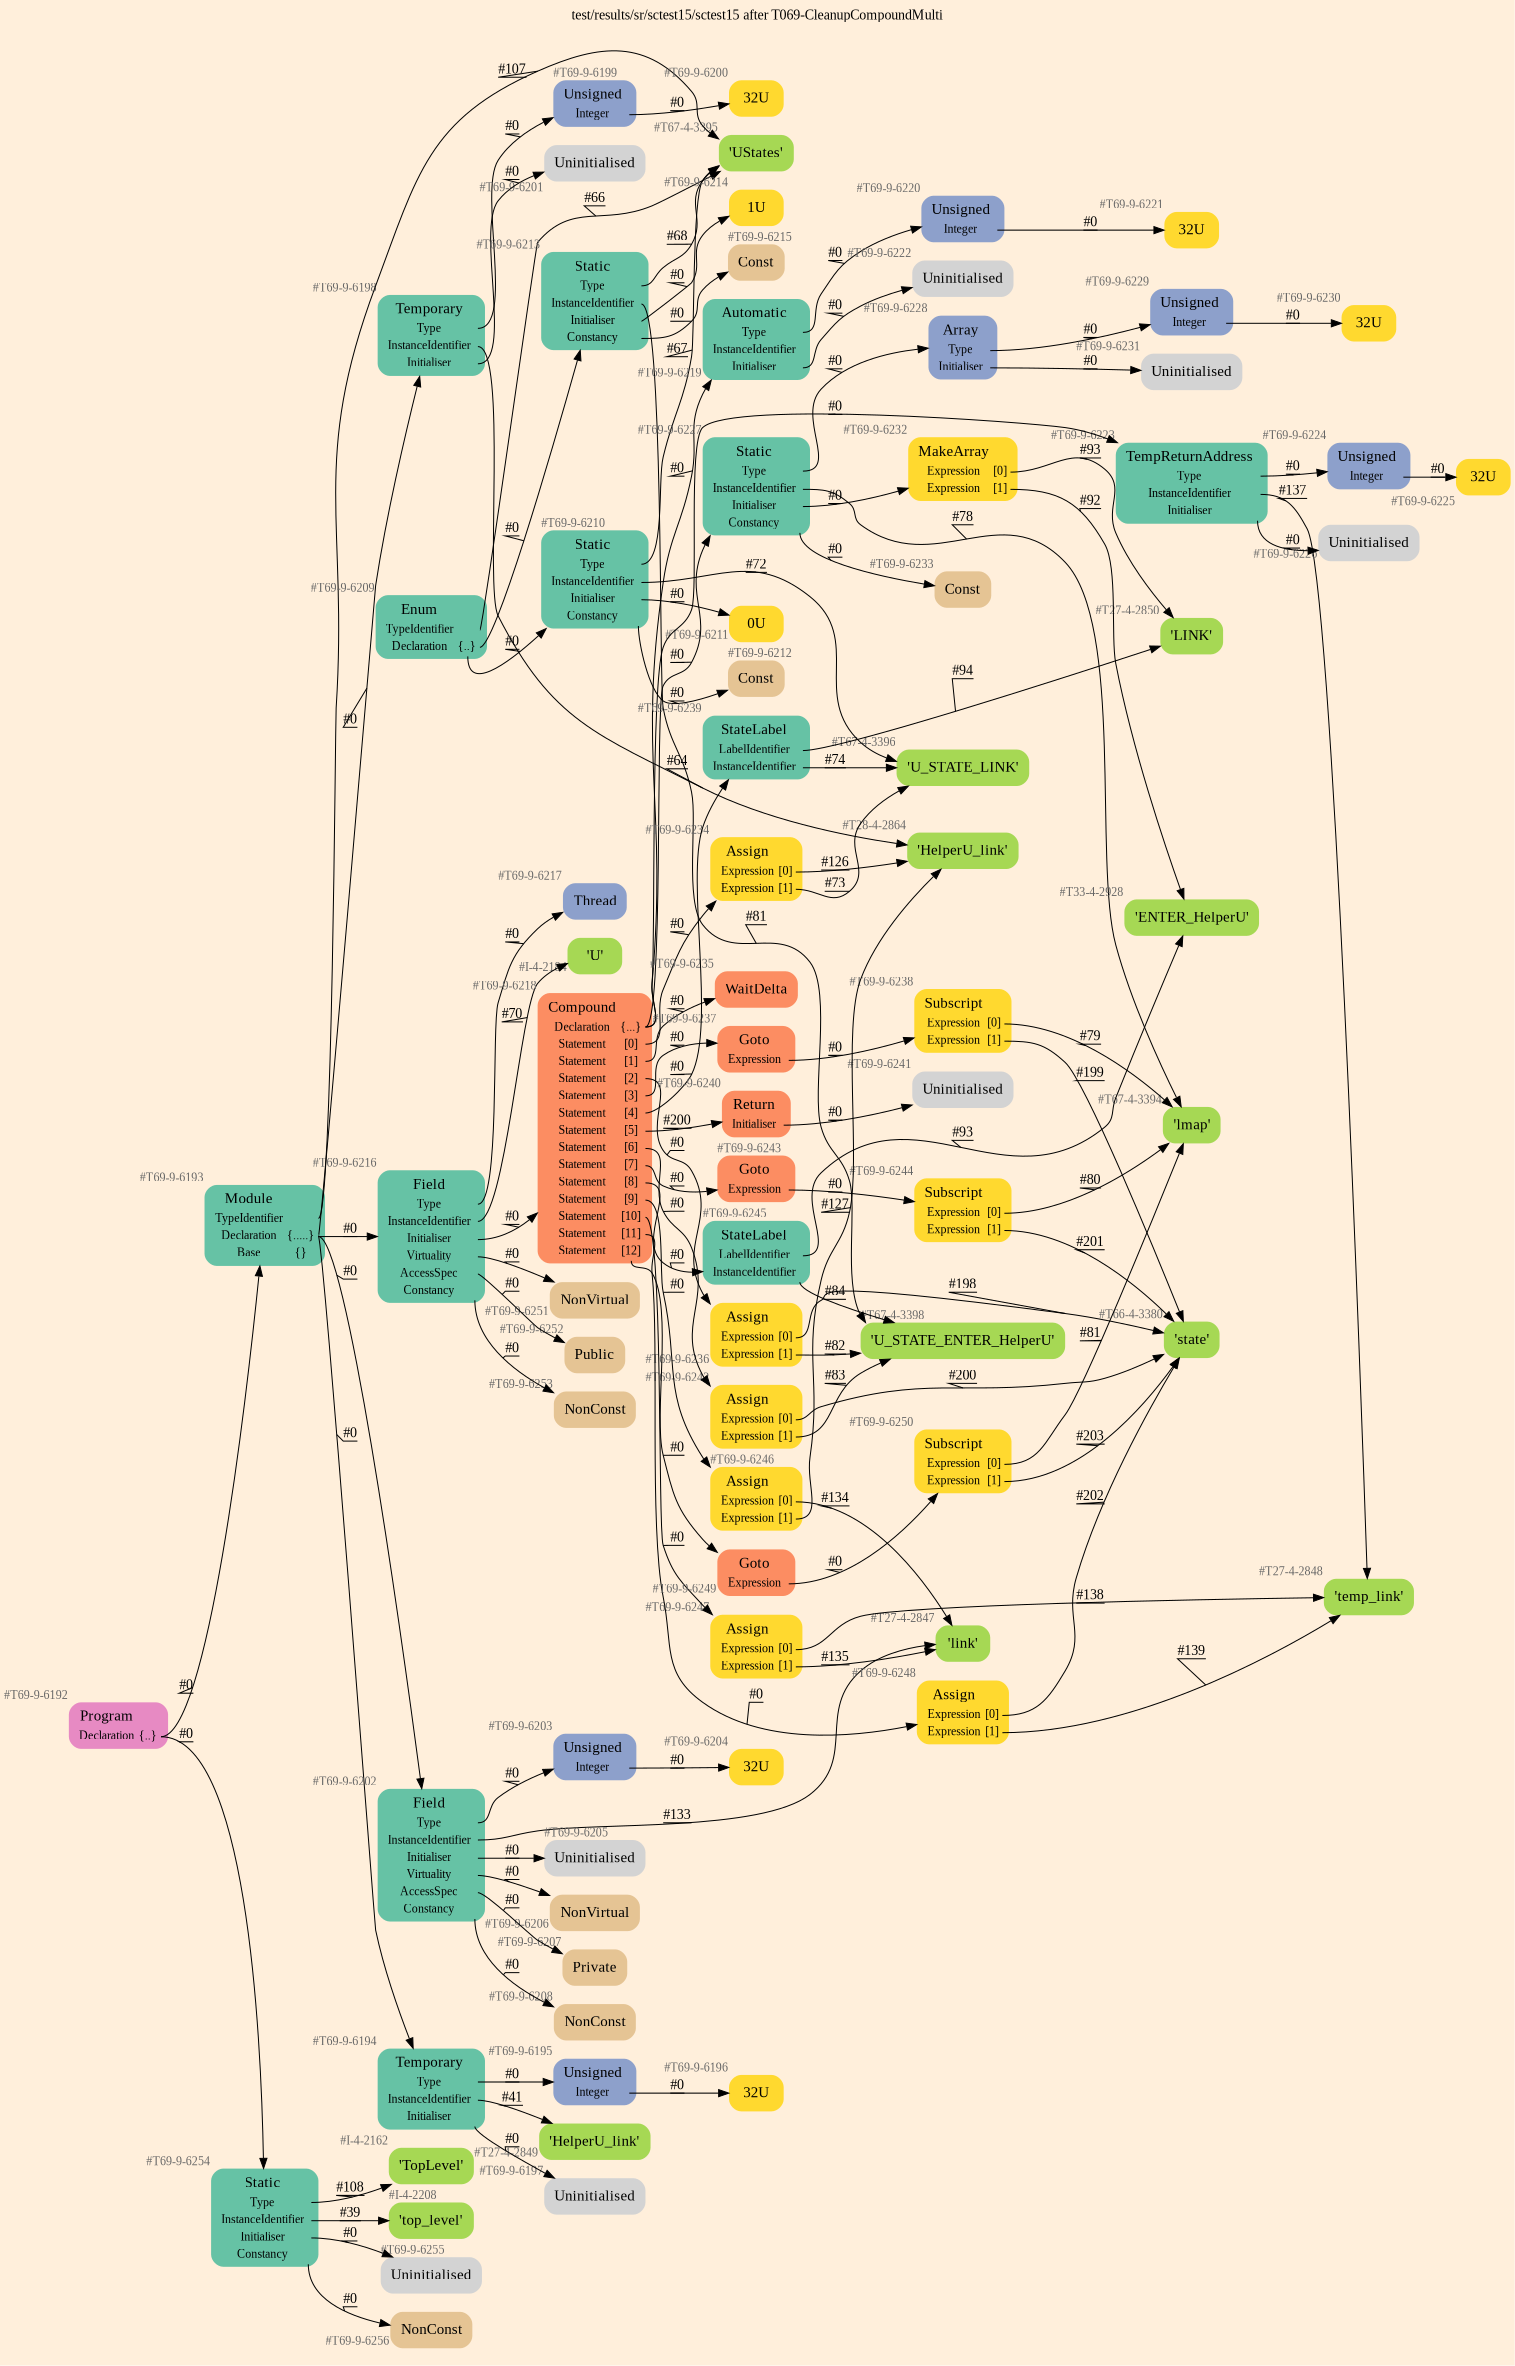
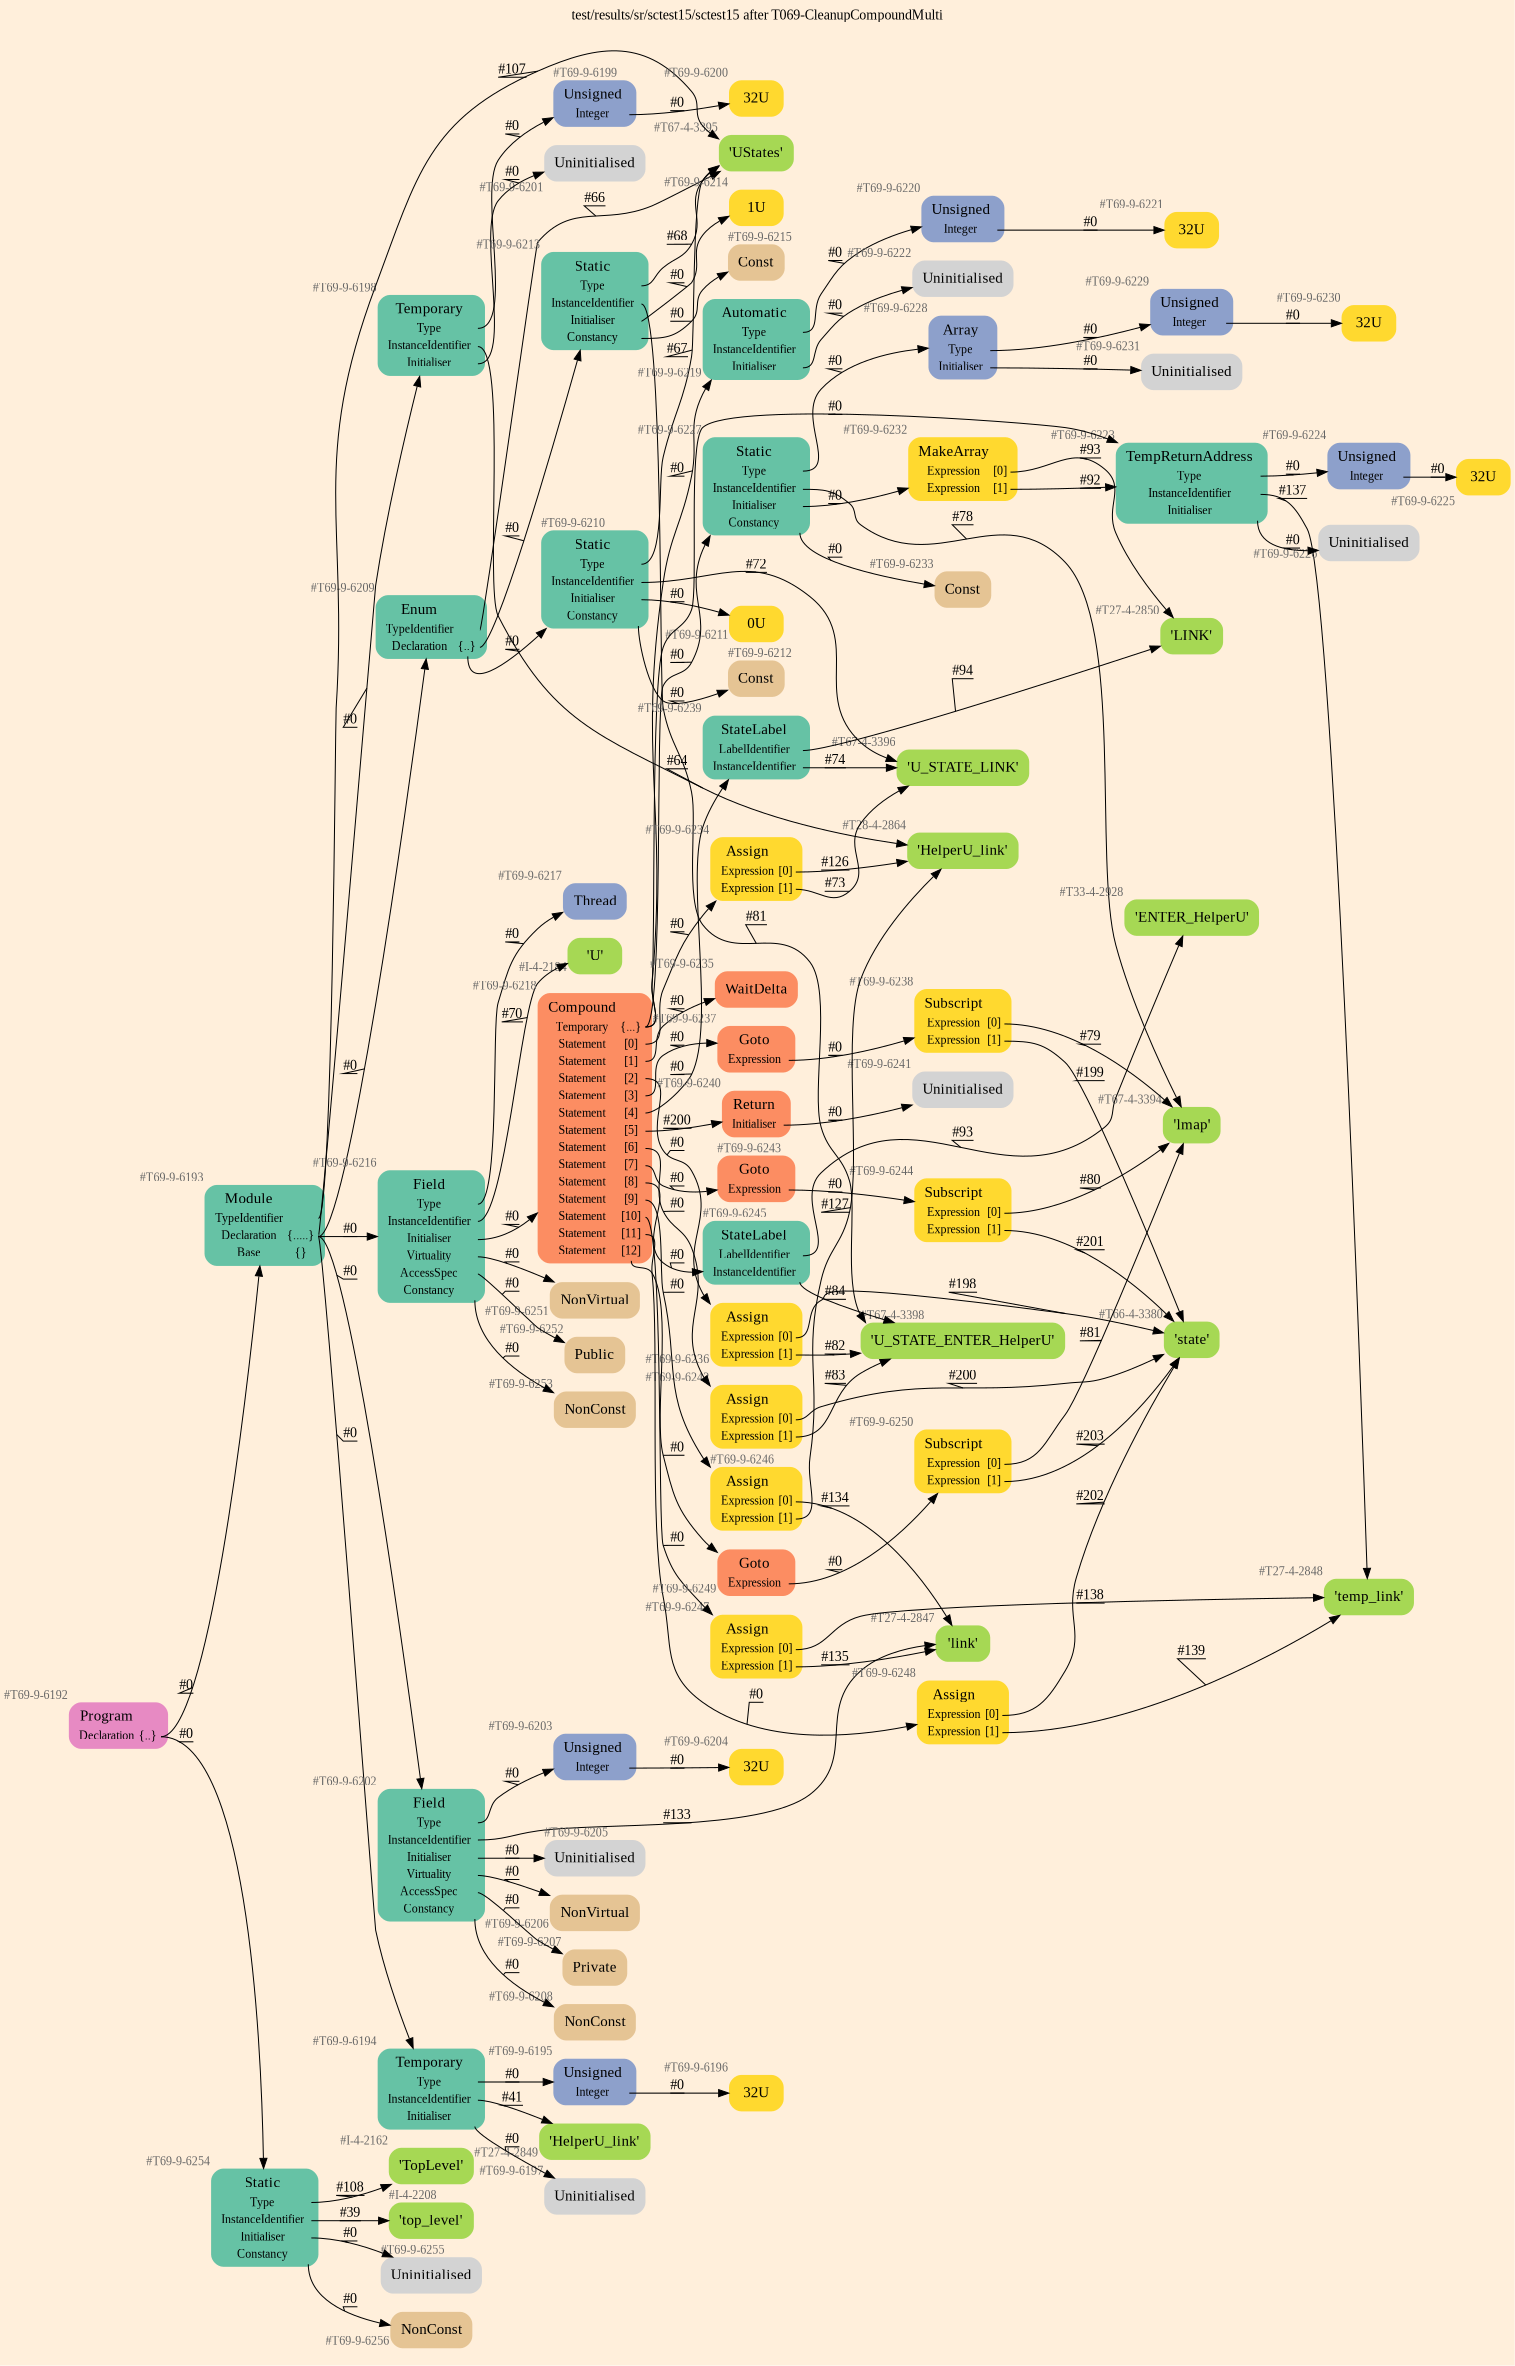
(1114, 651) -> (1058, 489)
none -> (383, 956)
(582, 1027) -> (582, 1027)
